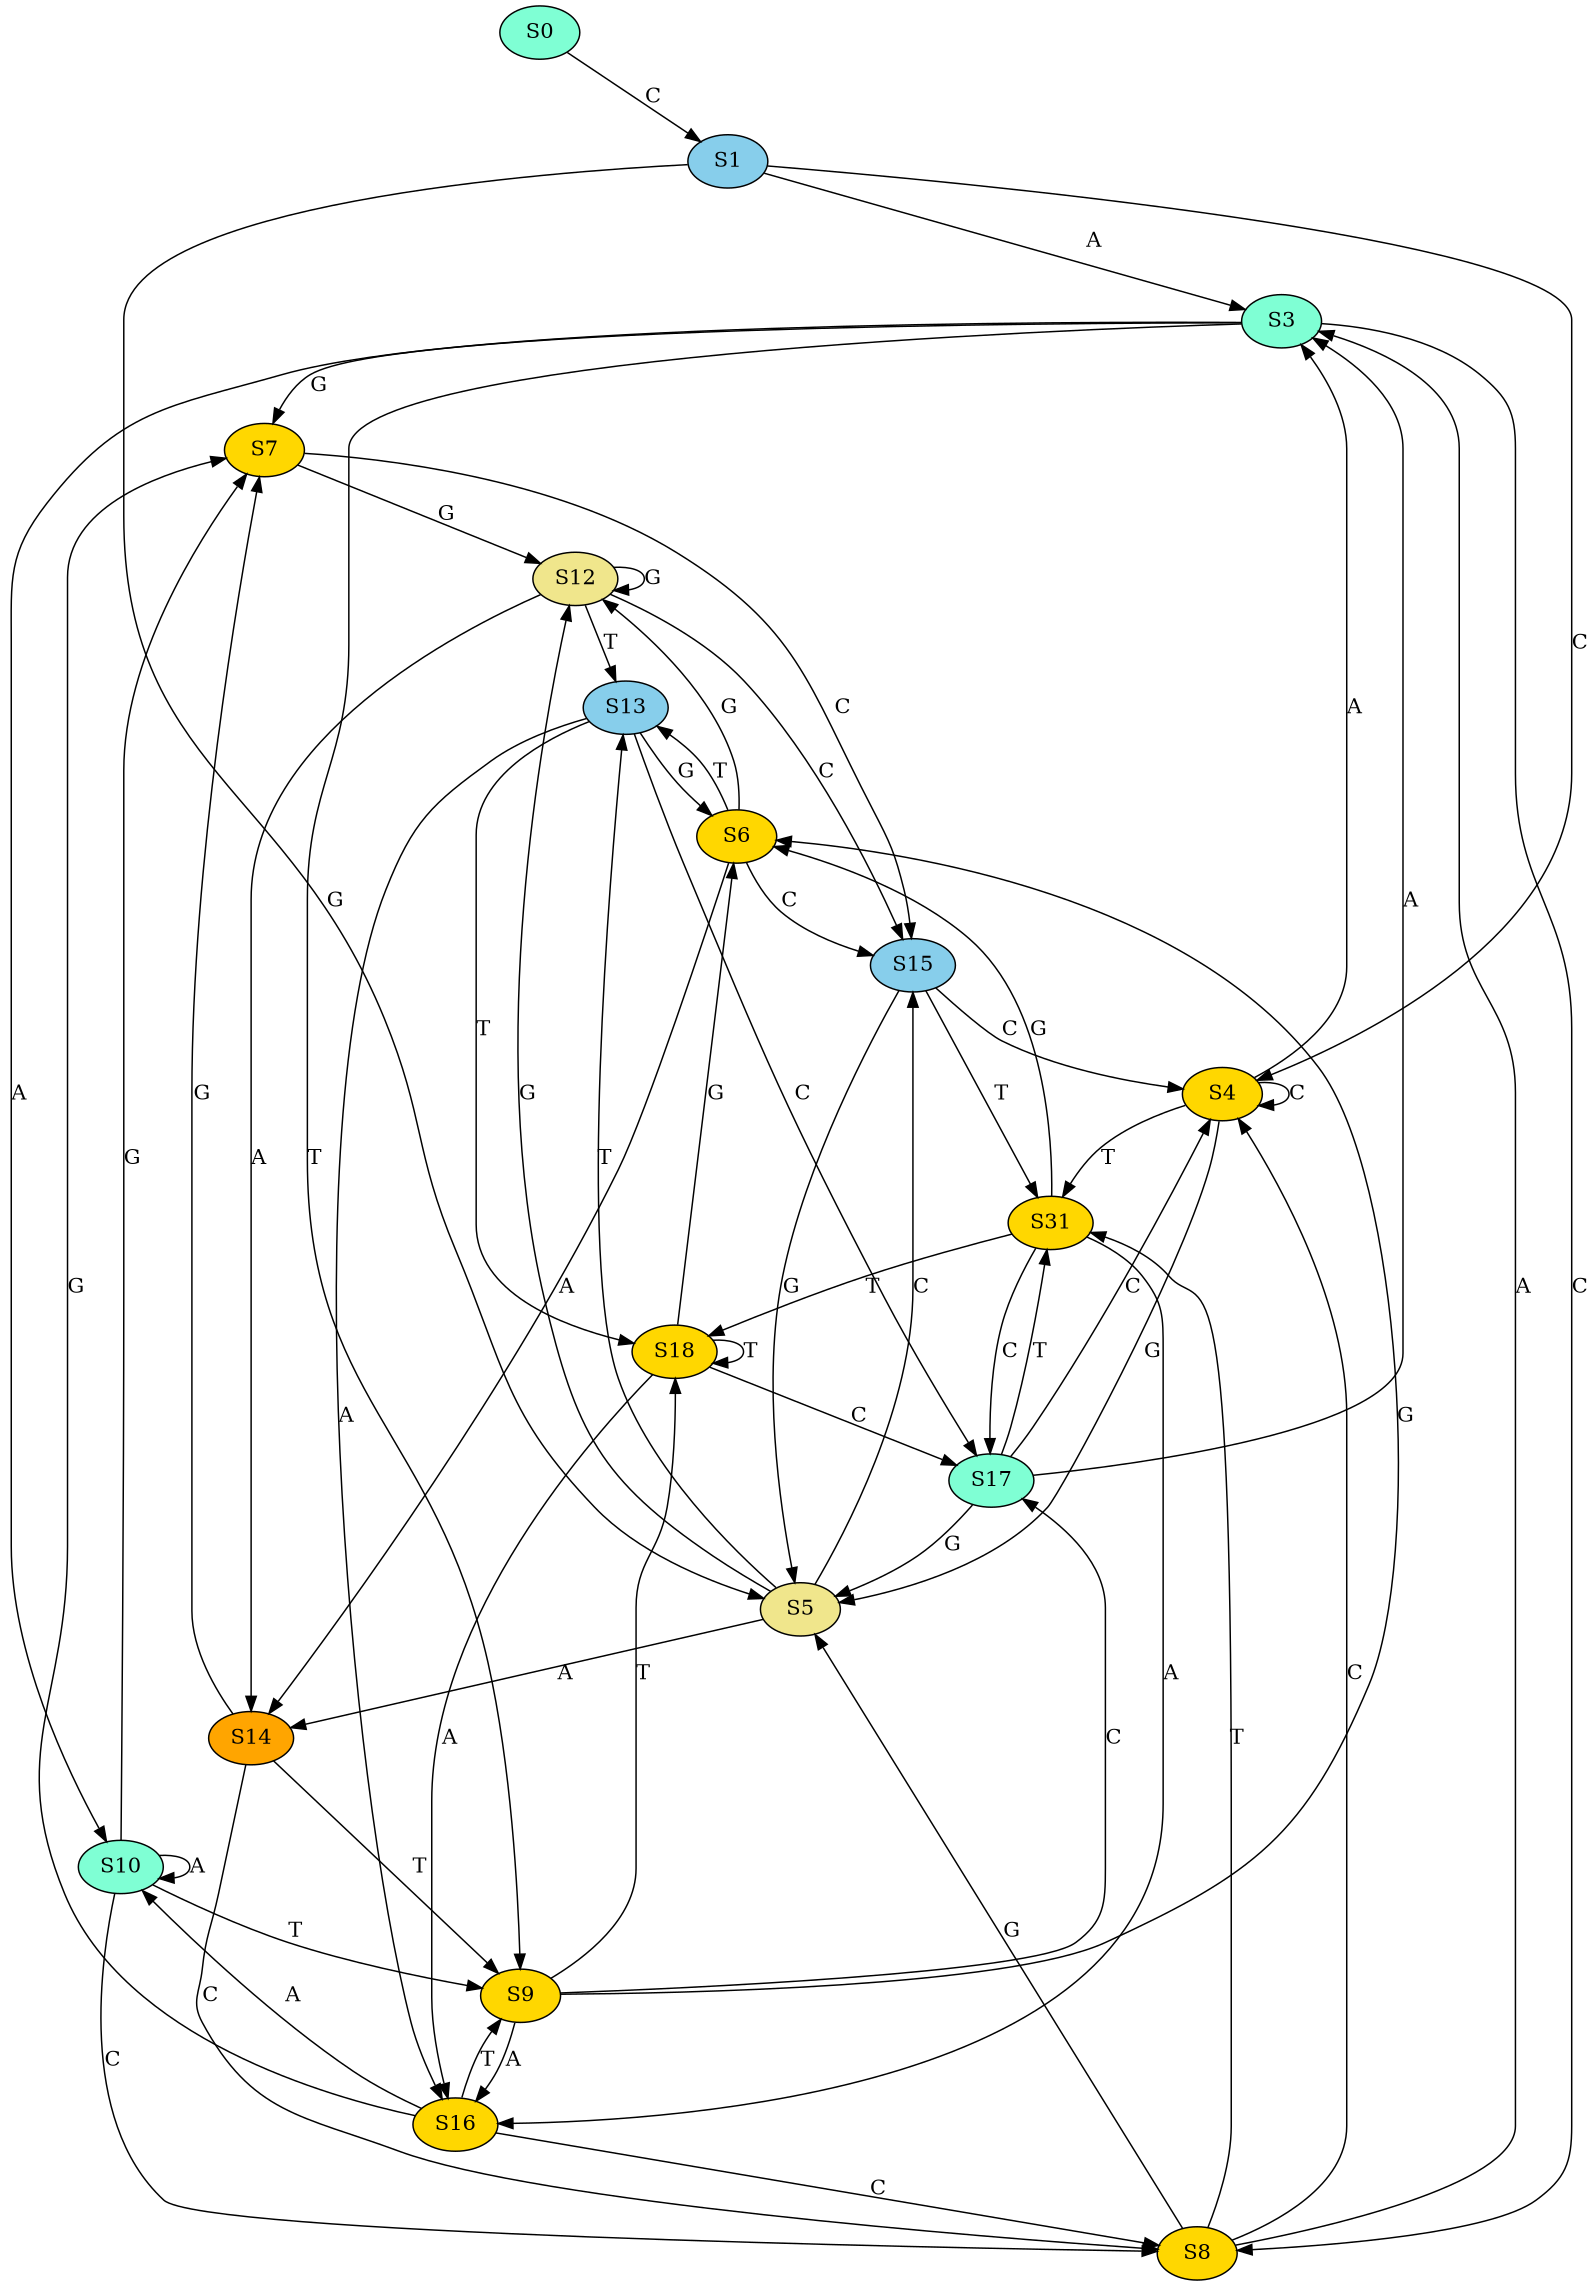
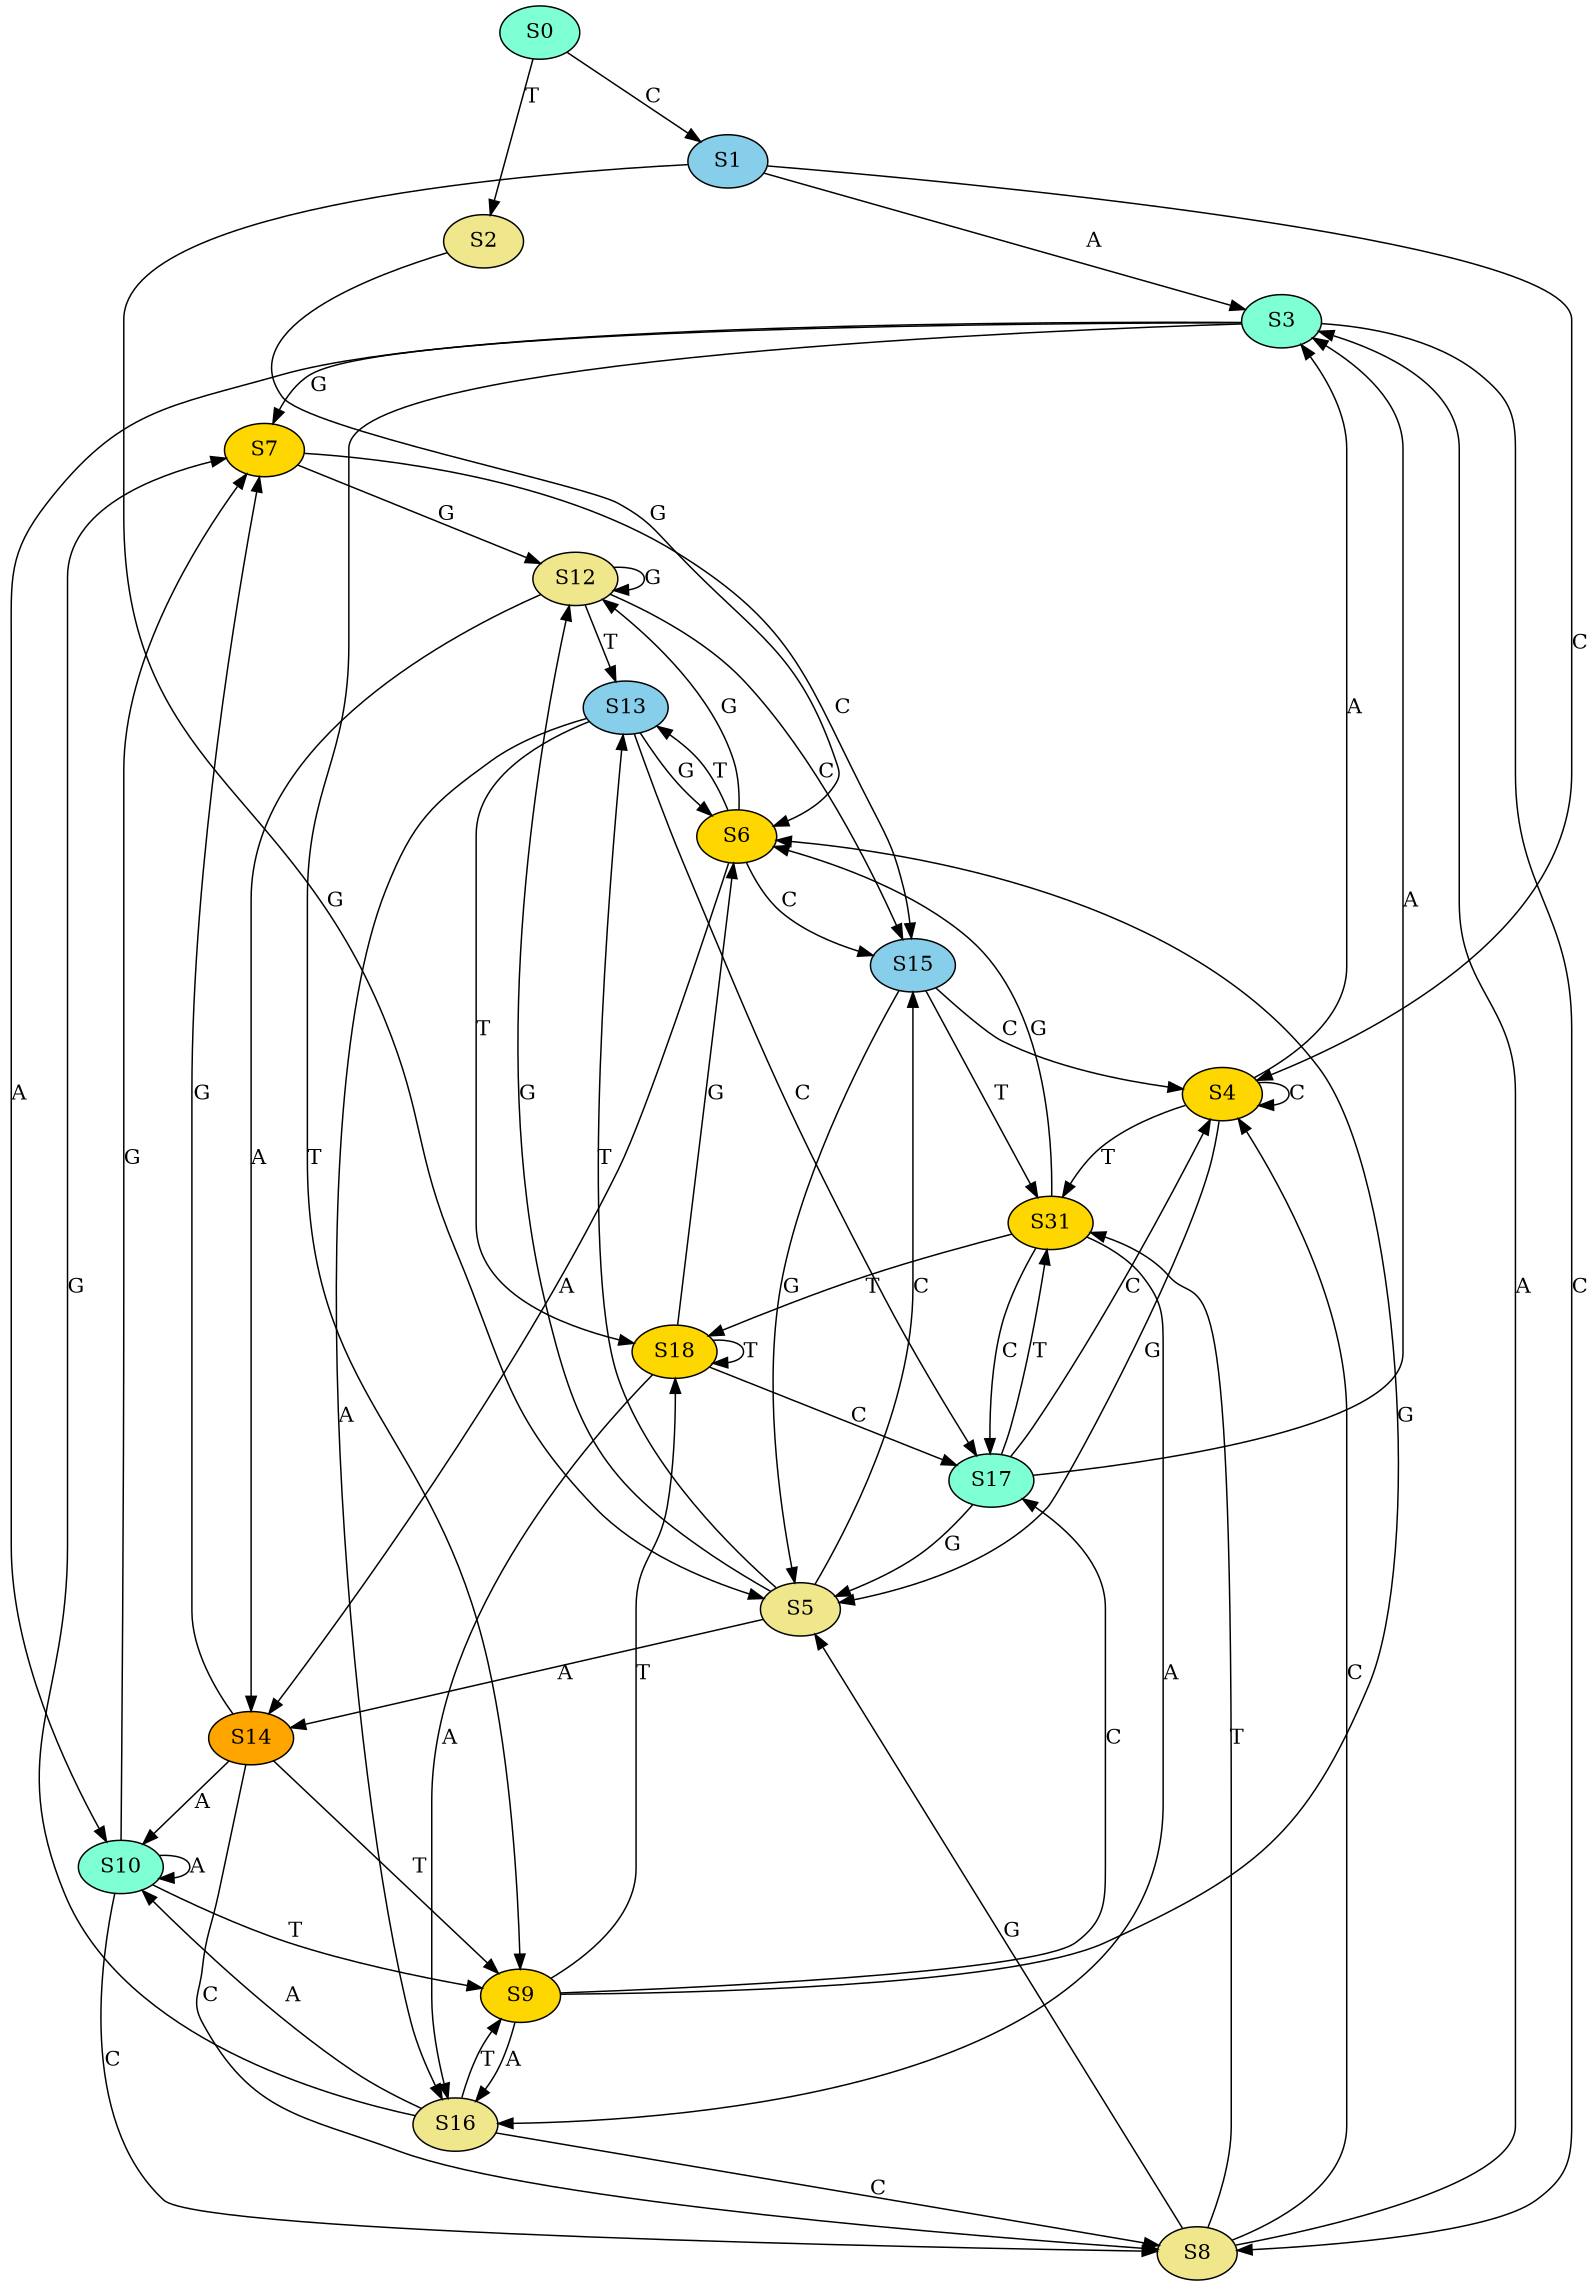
none -> (484, 241)
none -> (191, 1797)
(455, 2125) -> (455, 2125)
(1197, 2253) -> (1197, 2253)
